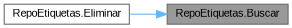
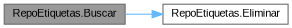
(143, 14) -> (139, 14)
